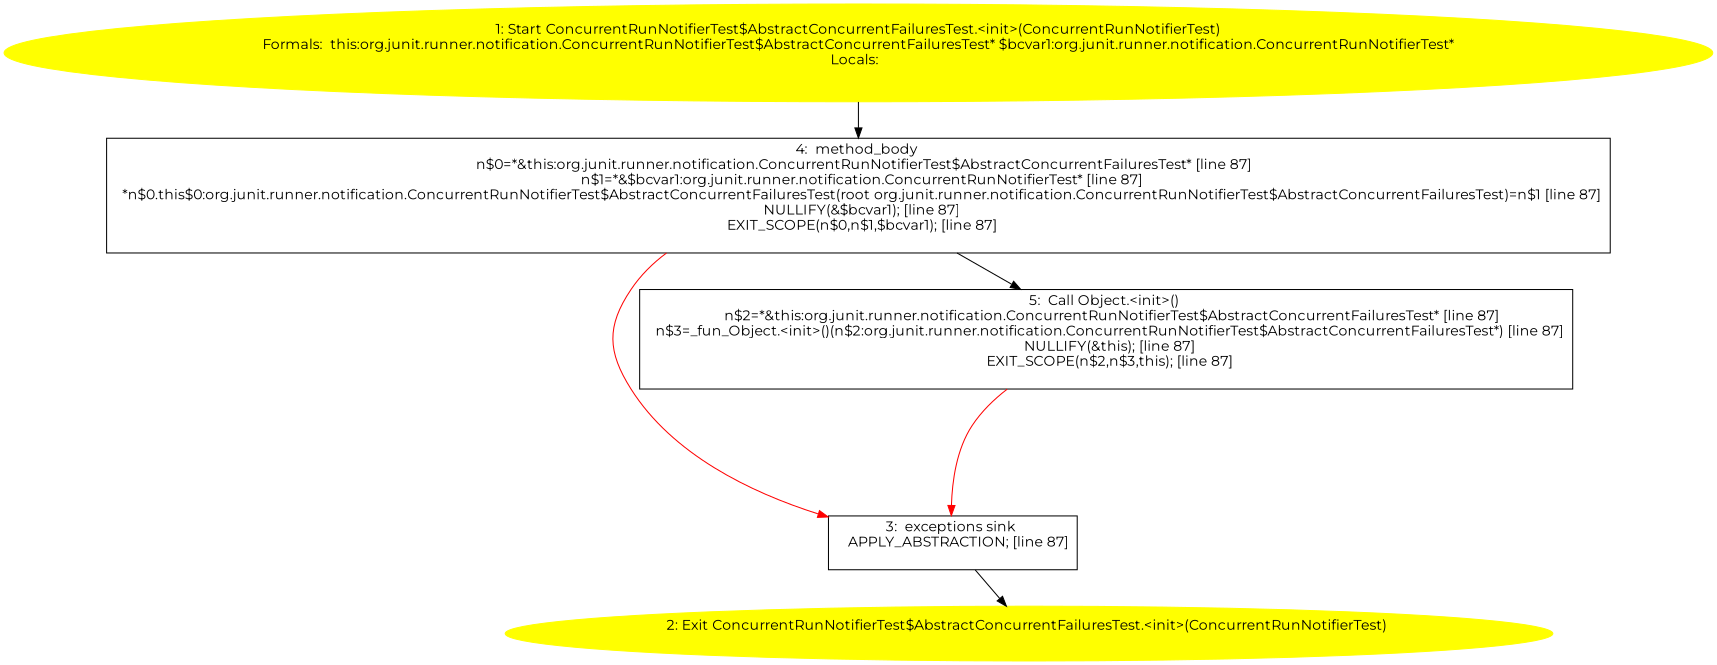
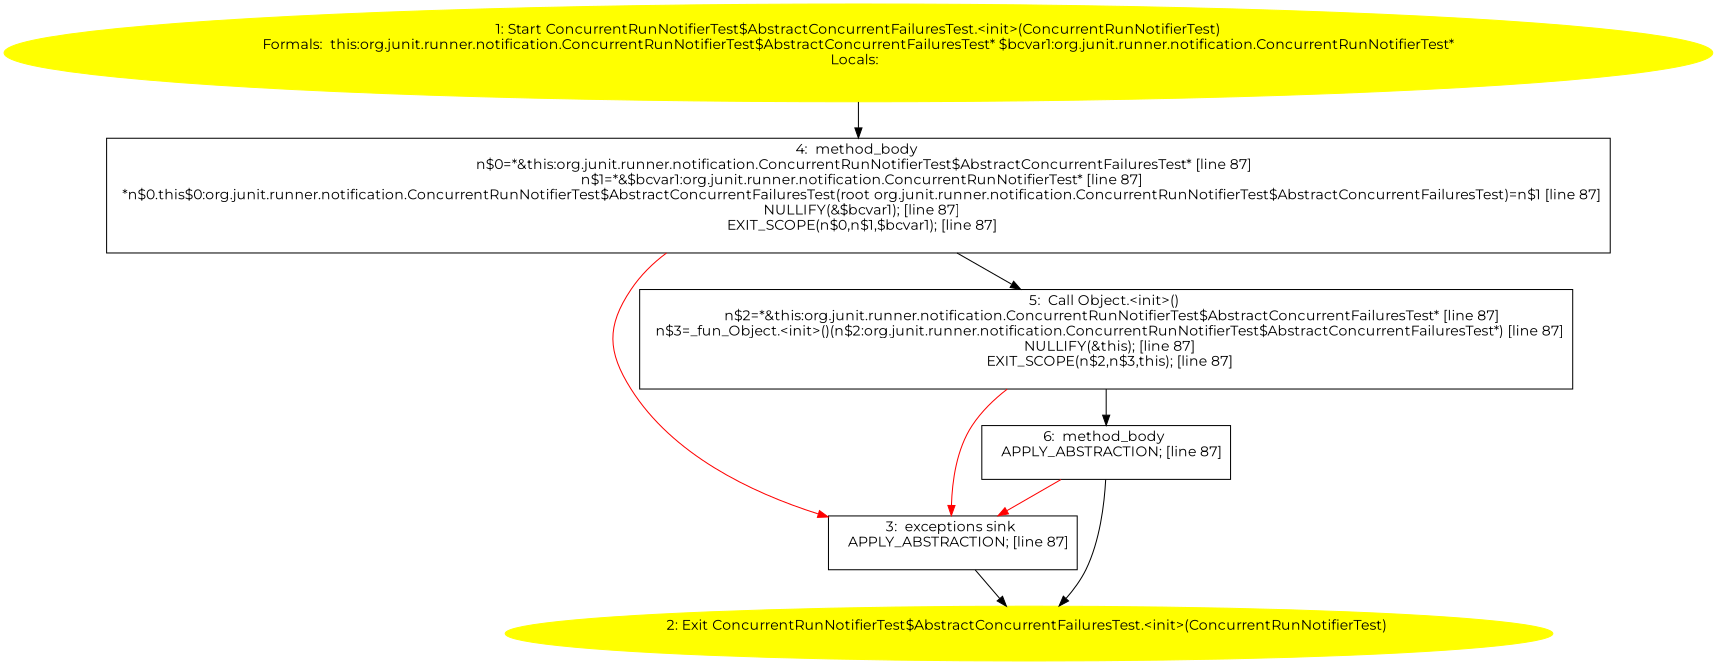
none -> (1106, 452)
